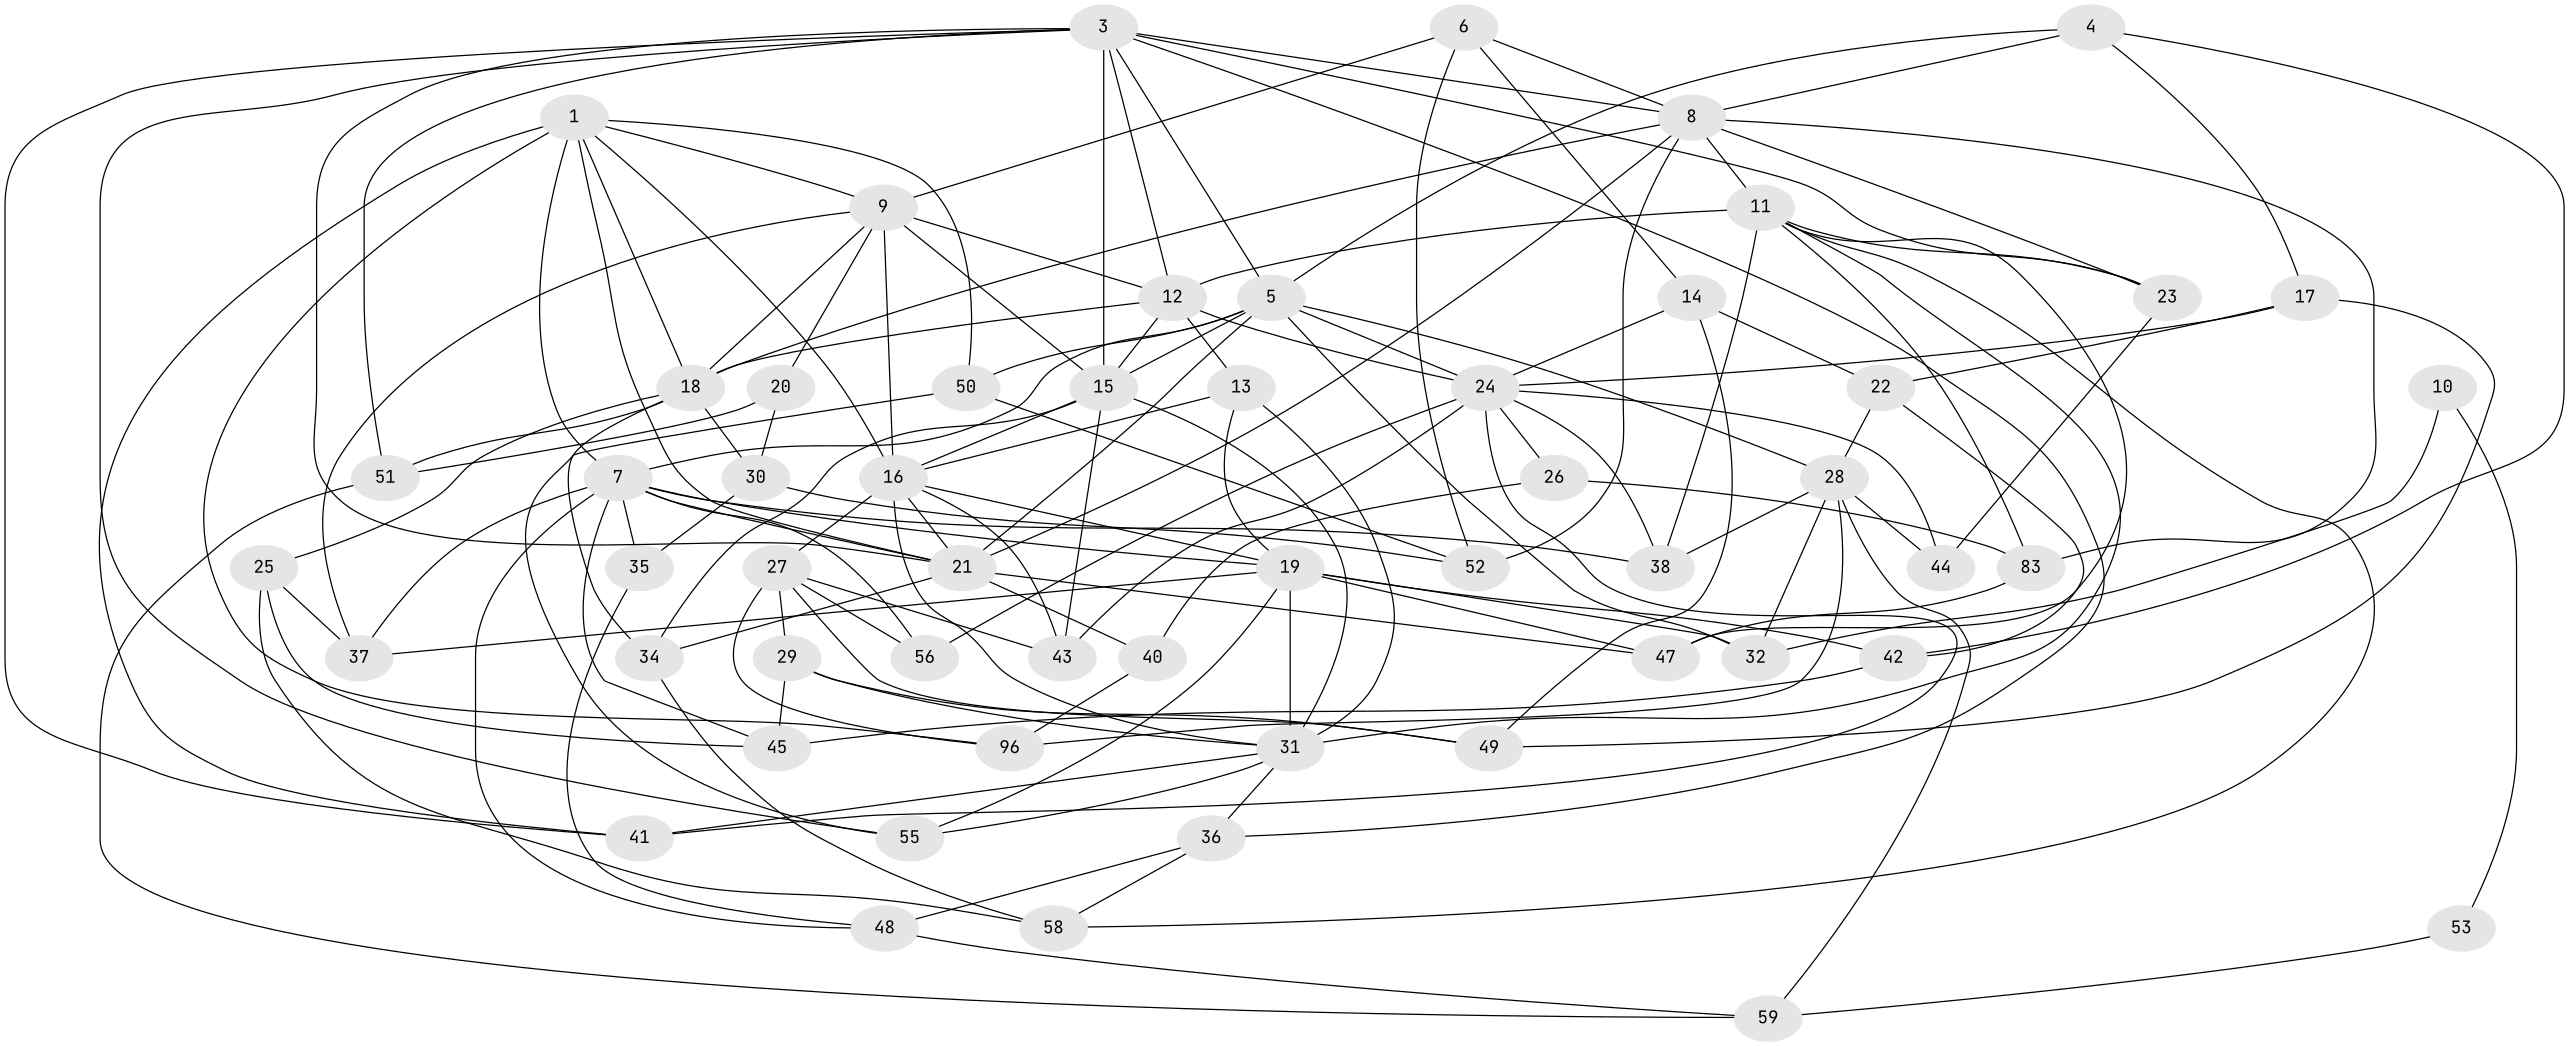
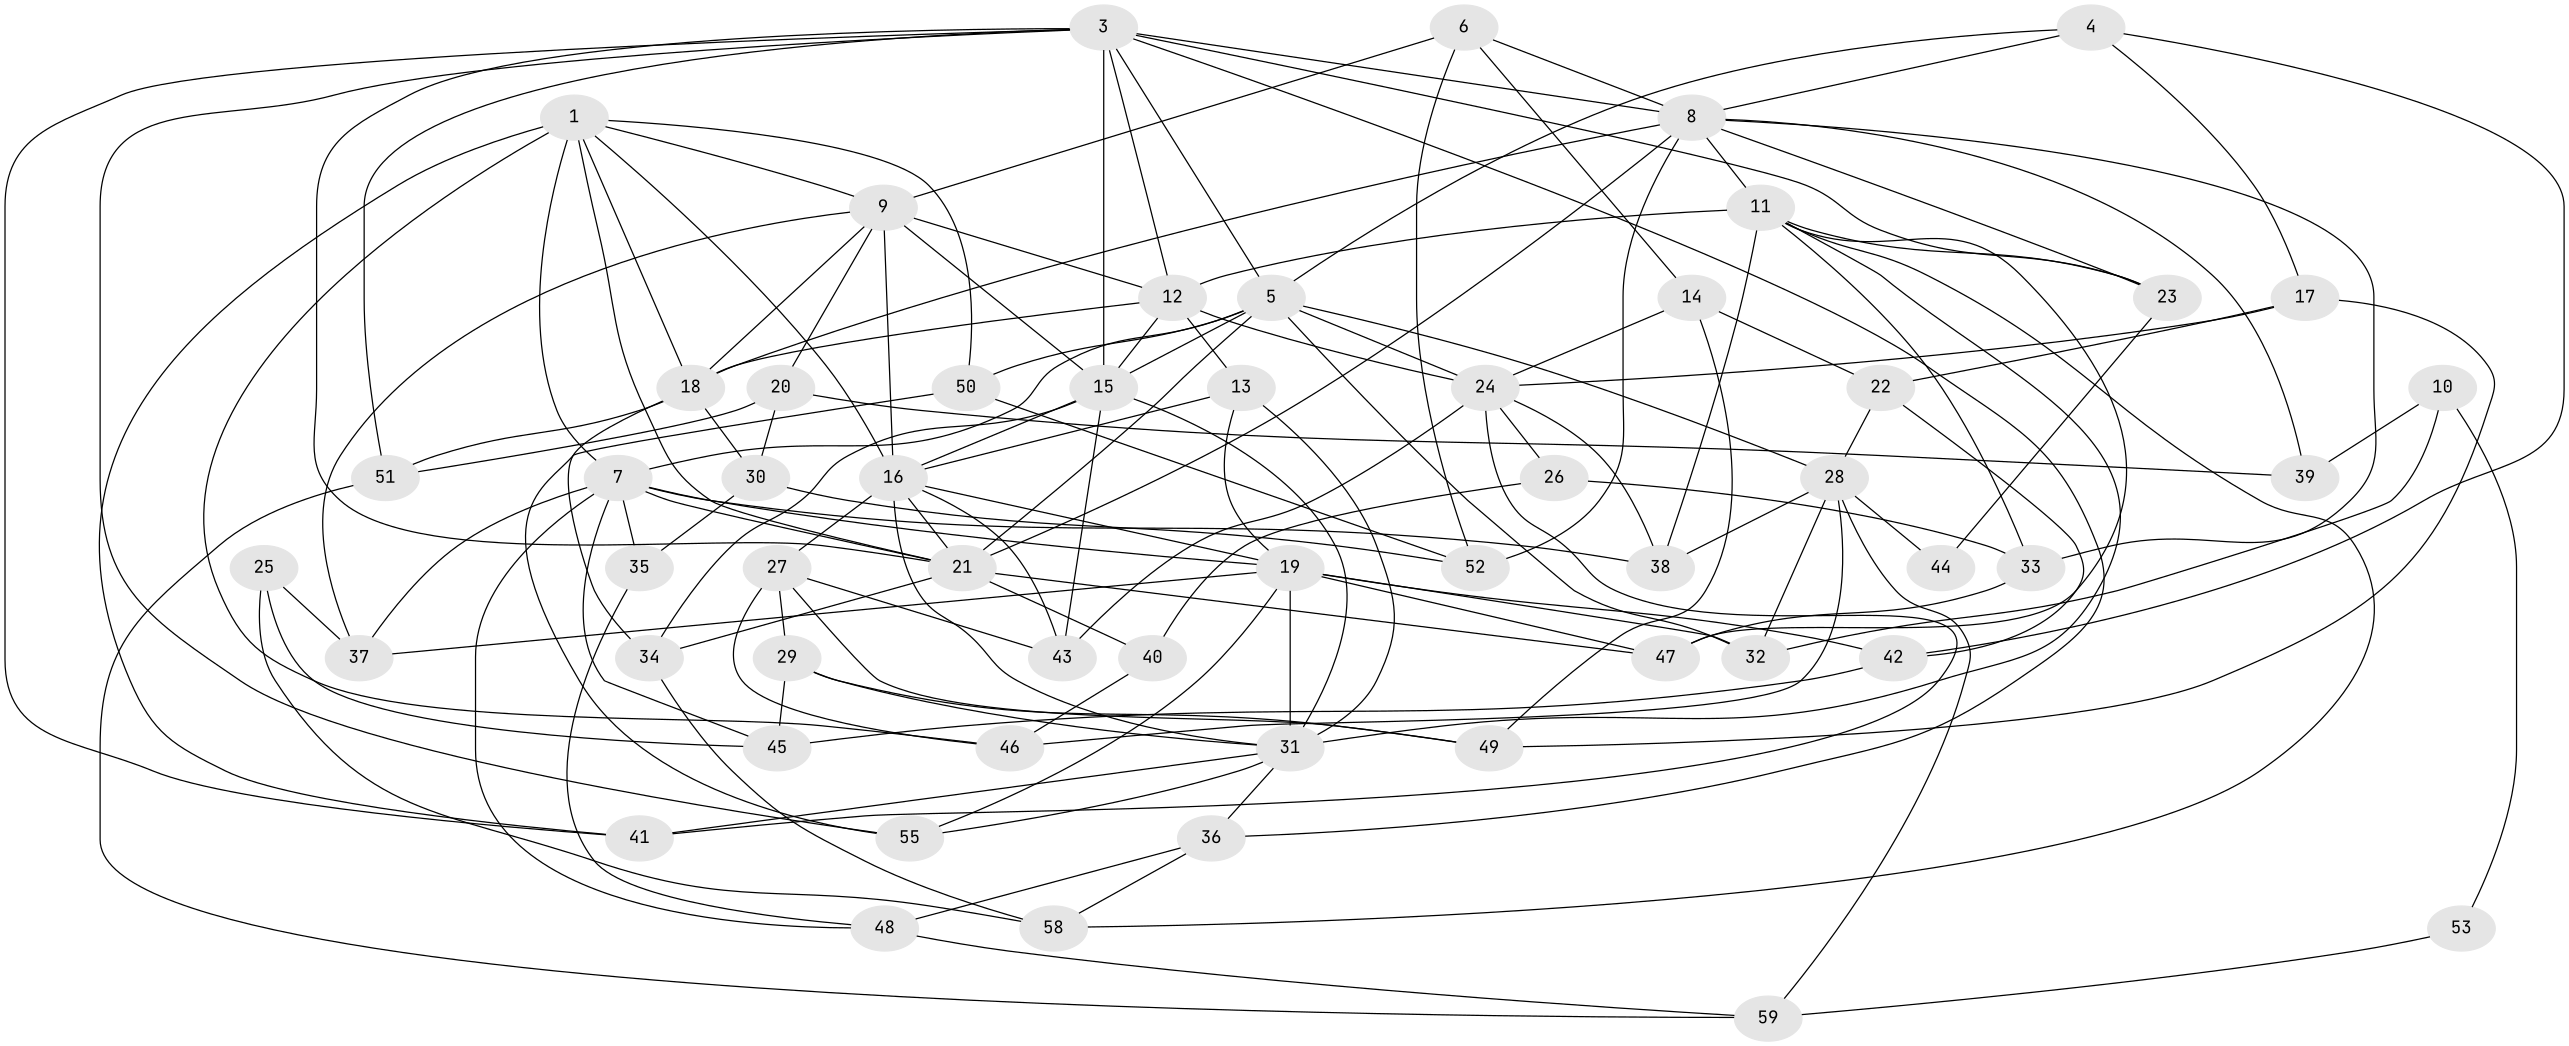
(1756, 417) -> none
none -> (2305, 478)
(456, 479) -> none
(2031, 568) -> (2031, 568)
(925, 658) -> none
(1010, 748) -> (1010, 748)
